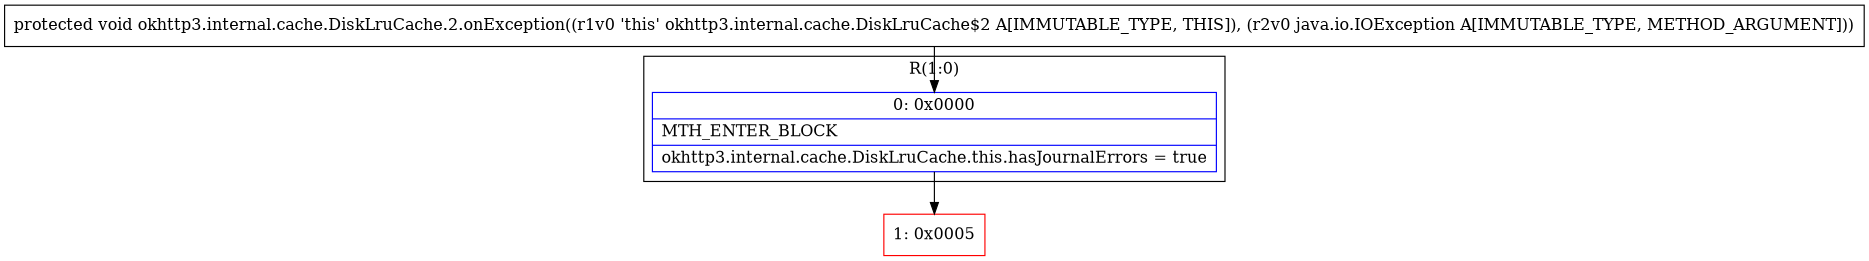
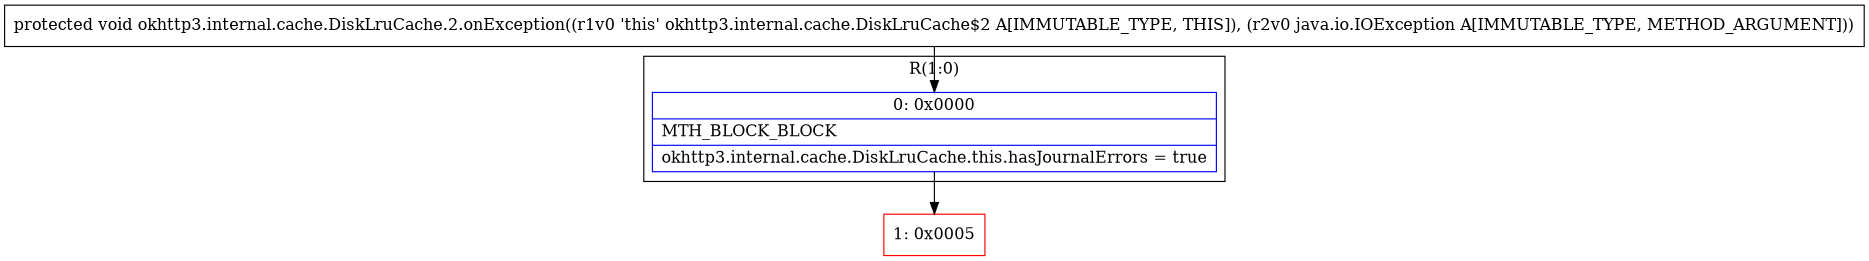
(750, 132) -> (749, 132)
